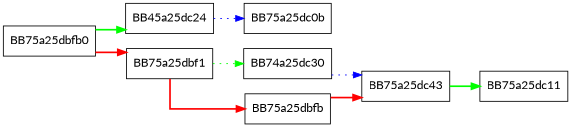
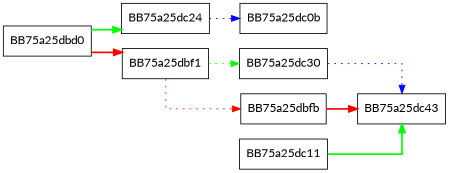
(170, 18) -> (165, 18)
(49, 41) -> (47, 41)
(288, 64) -> (283, 64)
(461, 86) -> (376, 154)
(188, 109) -> (184, 109)
